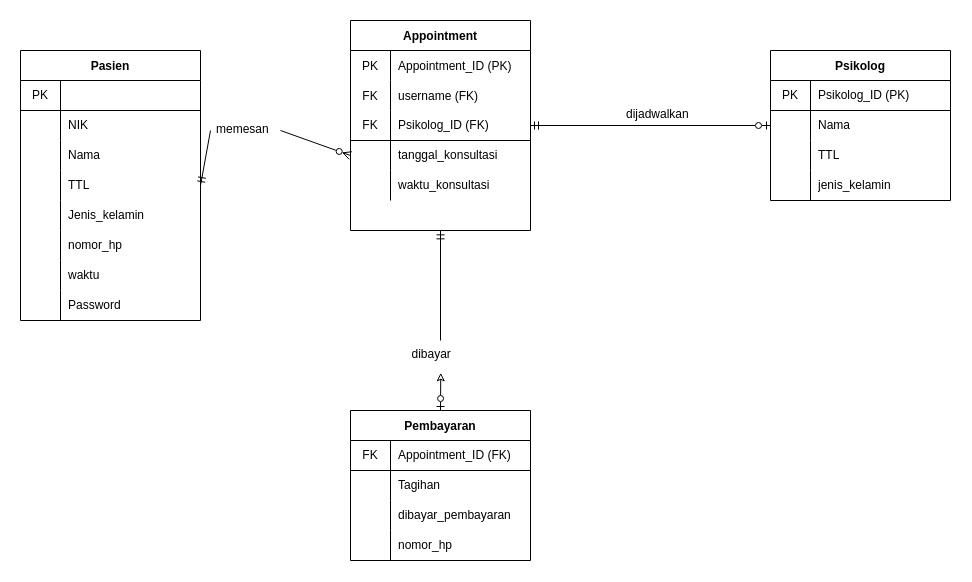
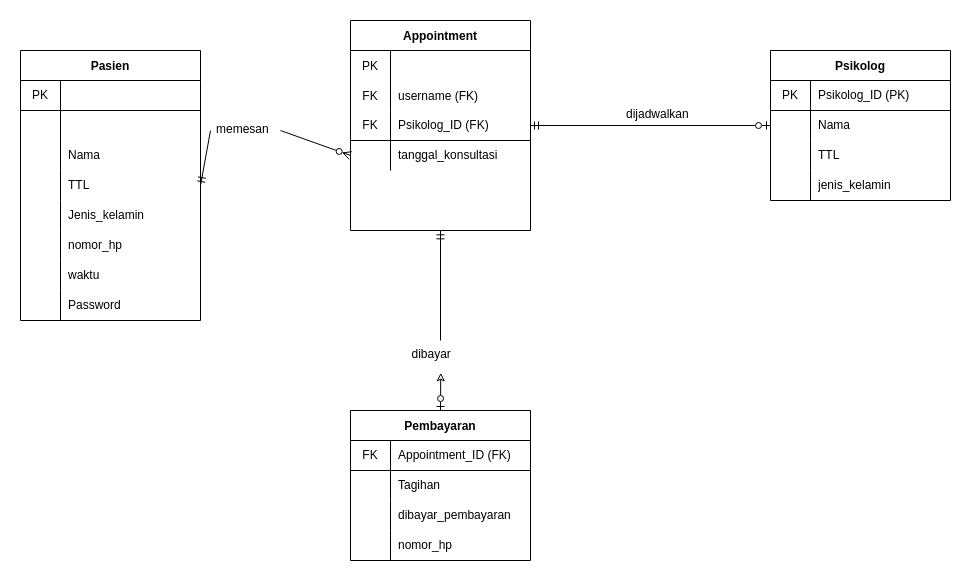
(461, 66) -> none
(131, 126) -> none
(461, 186) -> none
